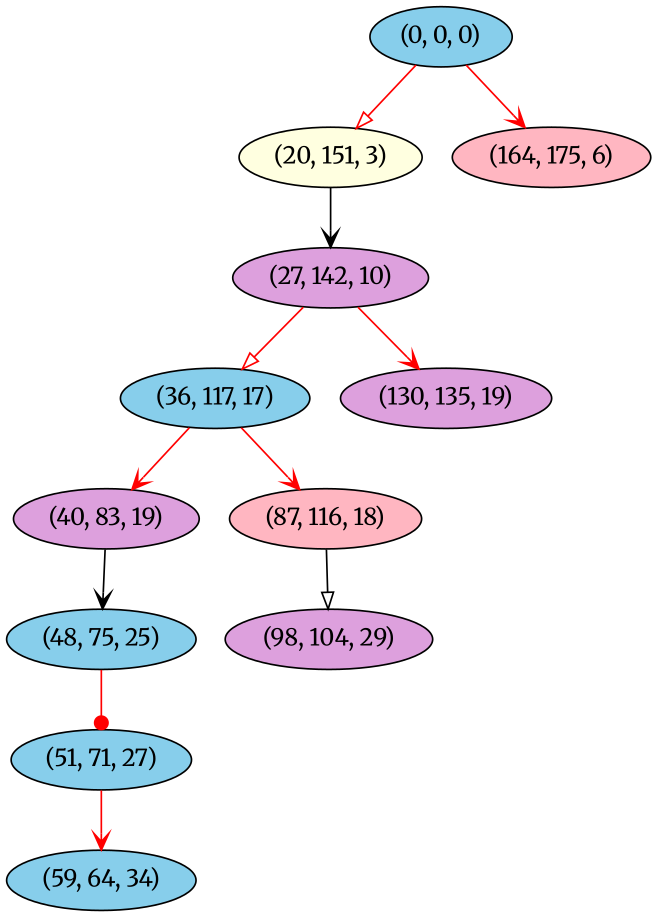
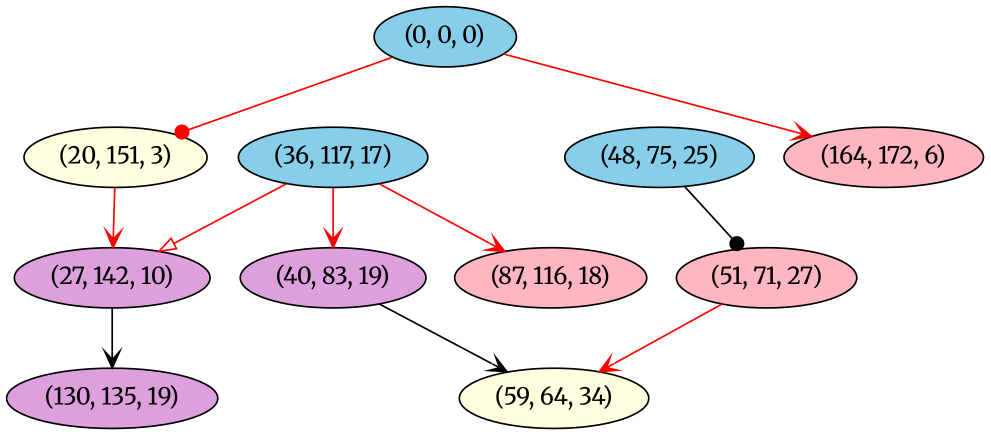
(392, 91) -> (290, 94)
(552, 157) -> (884, 157)
(331, 209) -> (114, 209)
(279, 332) -> (230, 214)
(383, 332) -> (112, 330)
(104, 571) -> (436, 334)
(329, 639) -> none
(101, 693) -> (709, 213)
(101, 760) -> (767, 278)
(101, 880) -> (554, 398)
